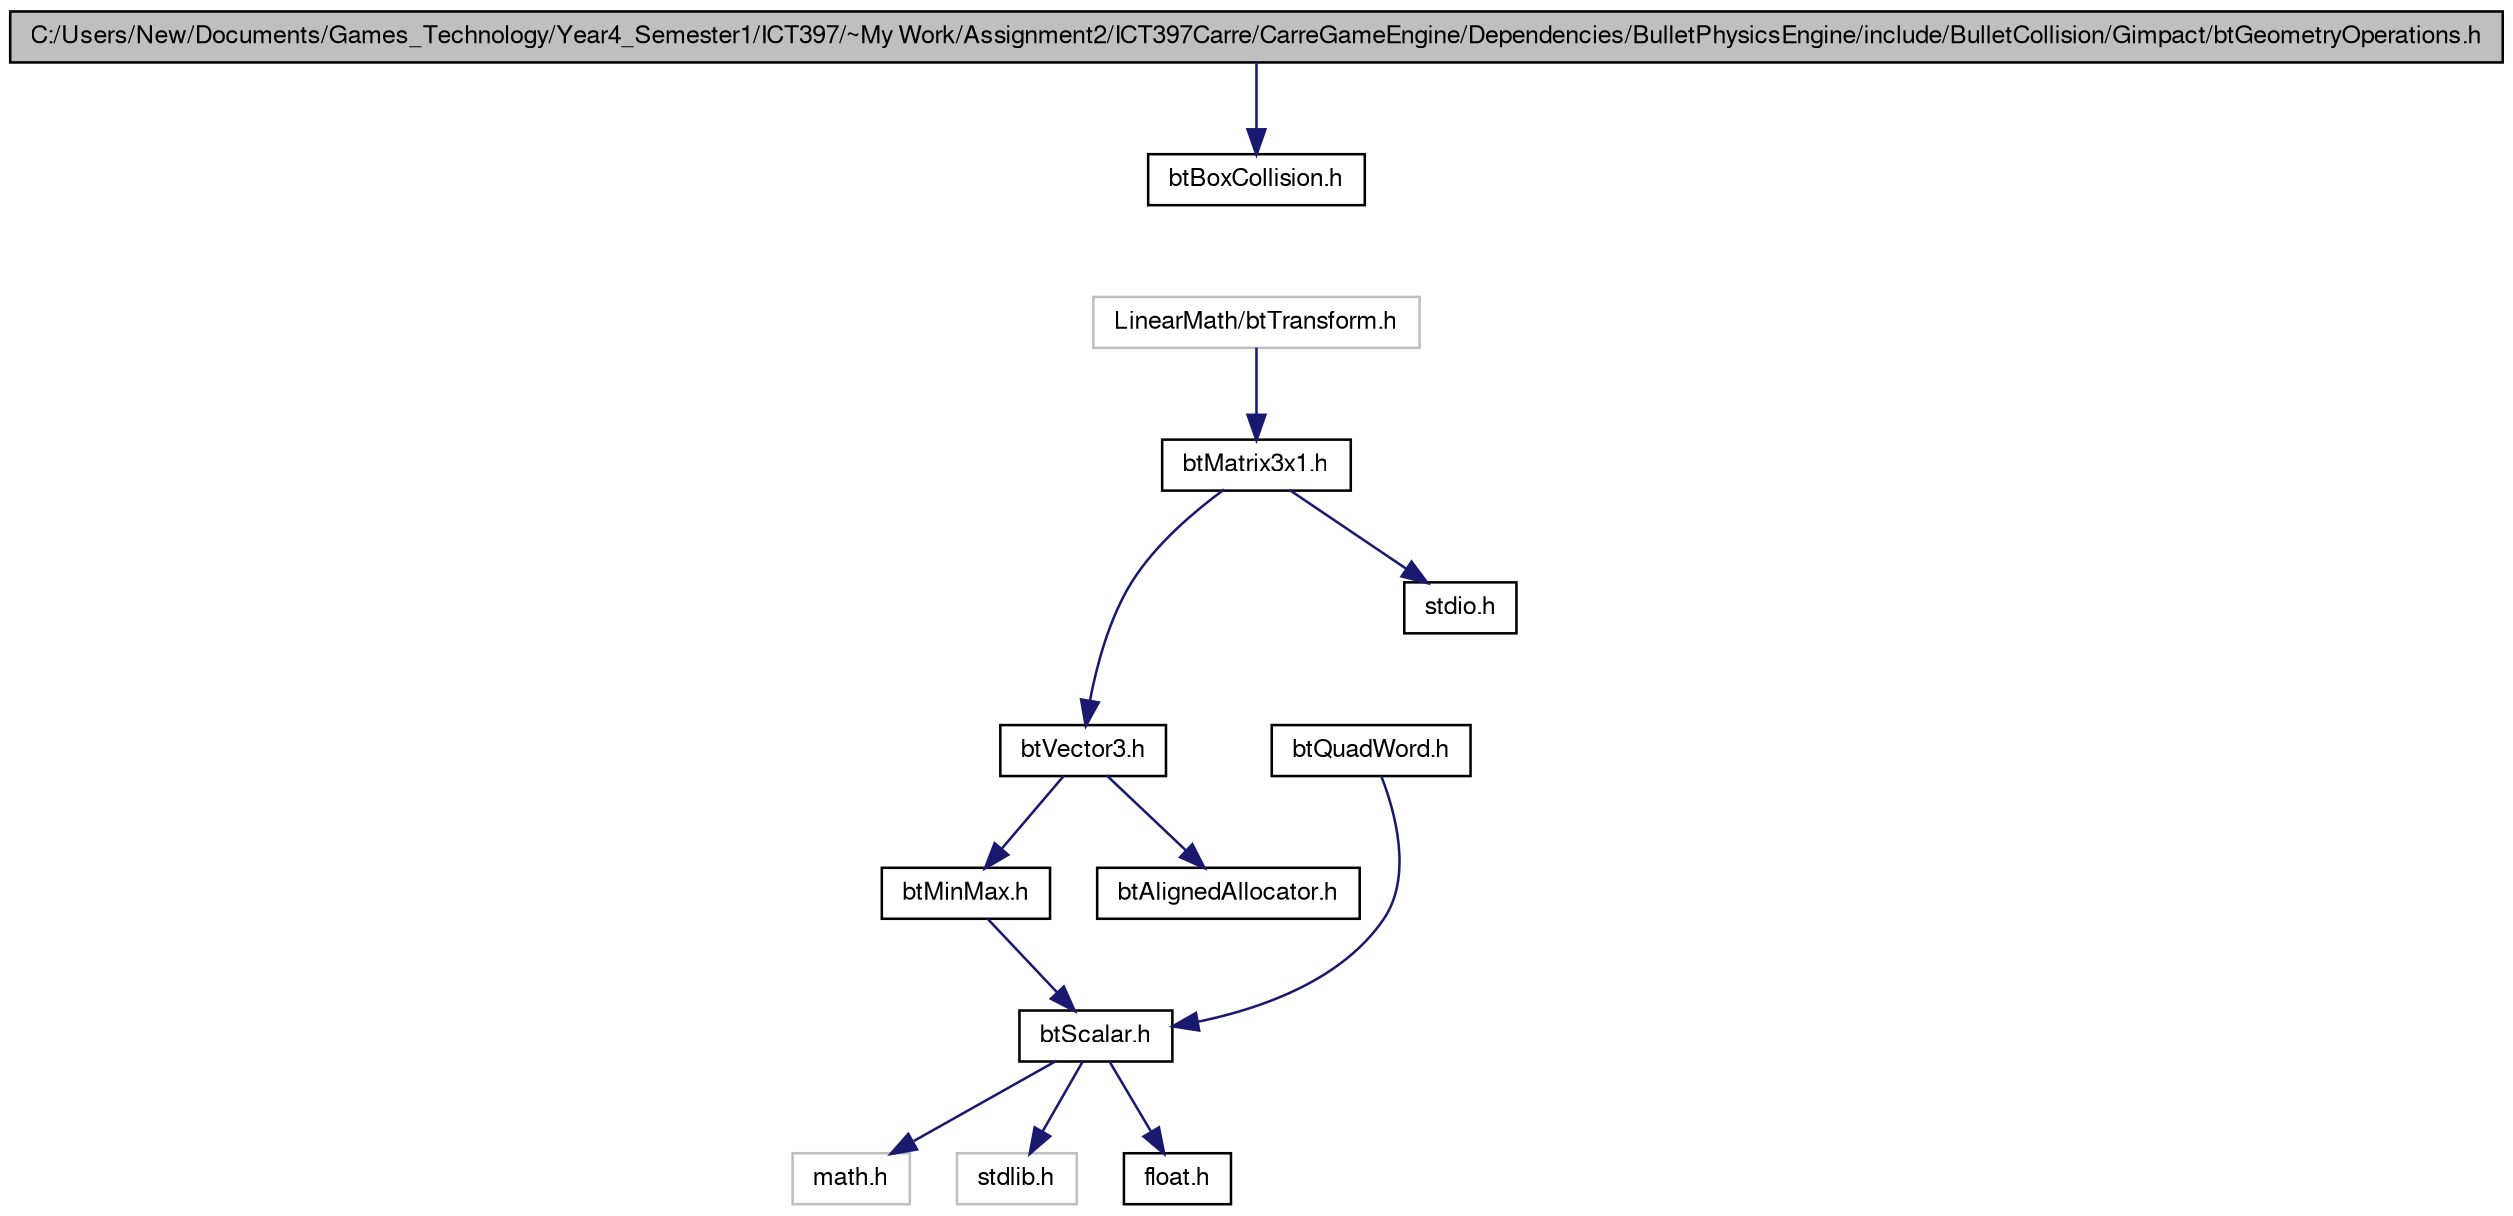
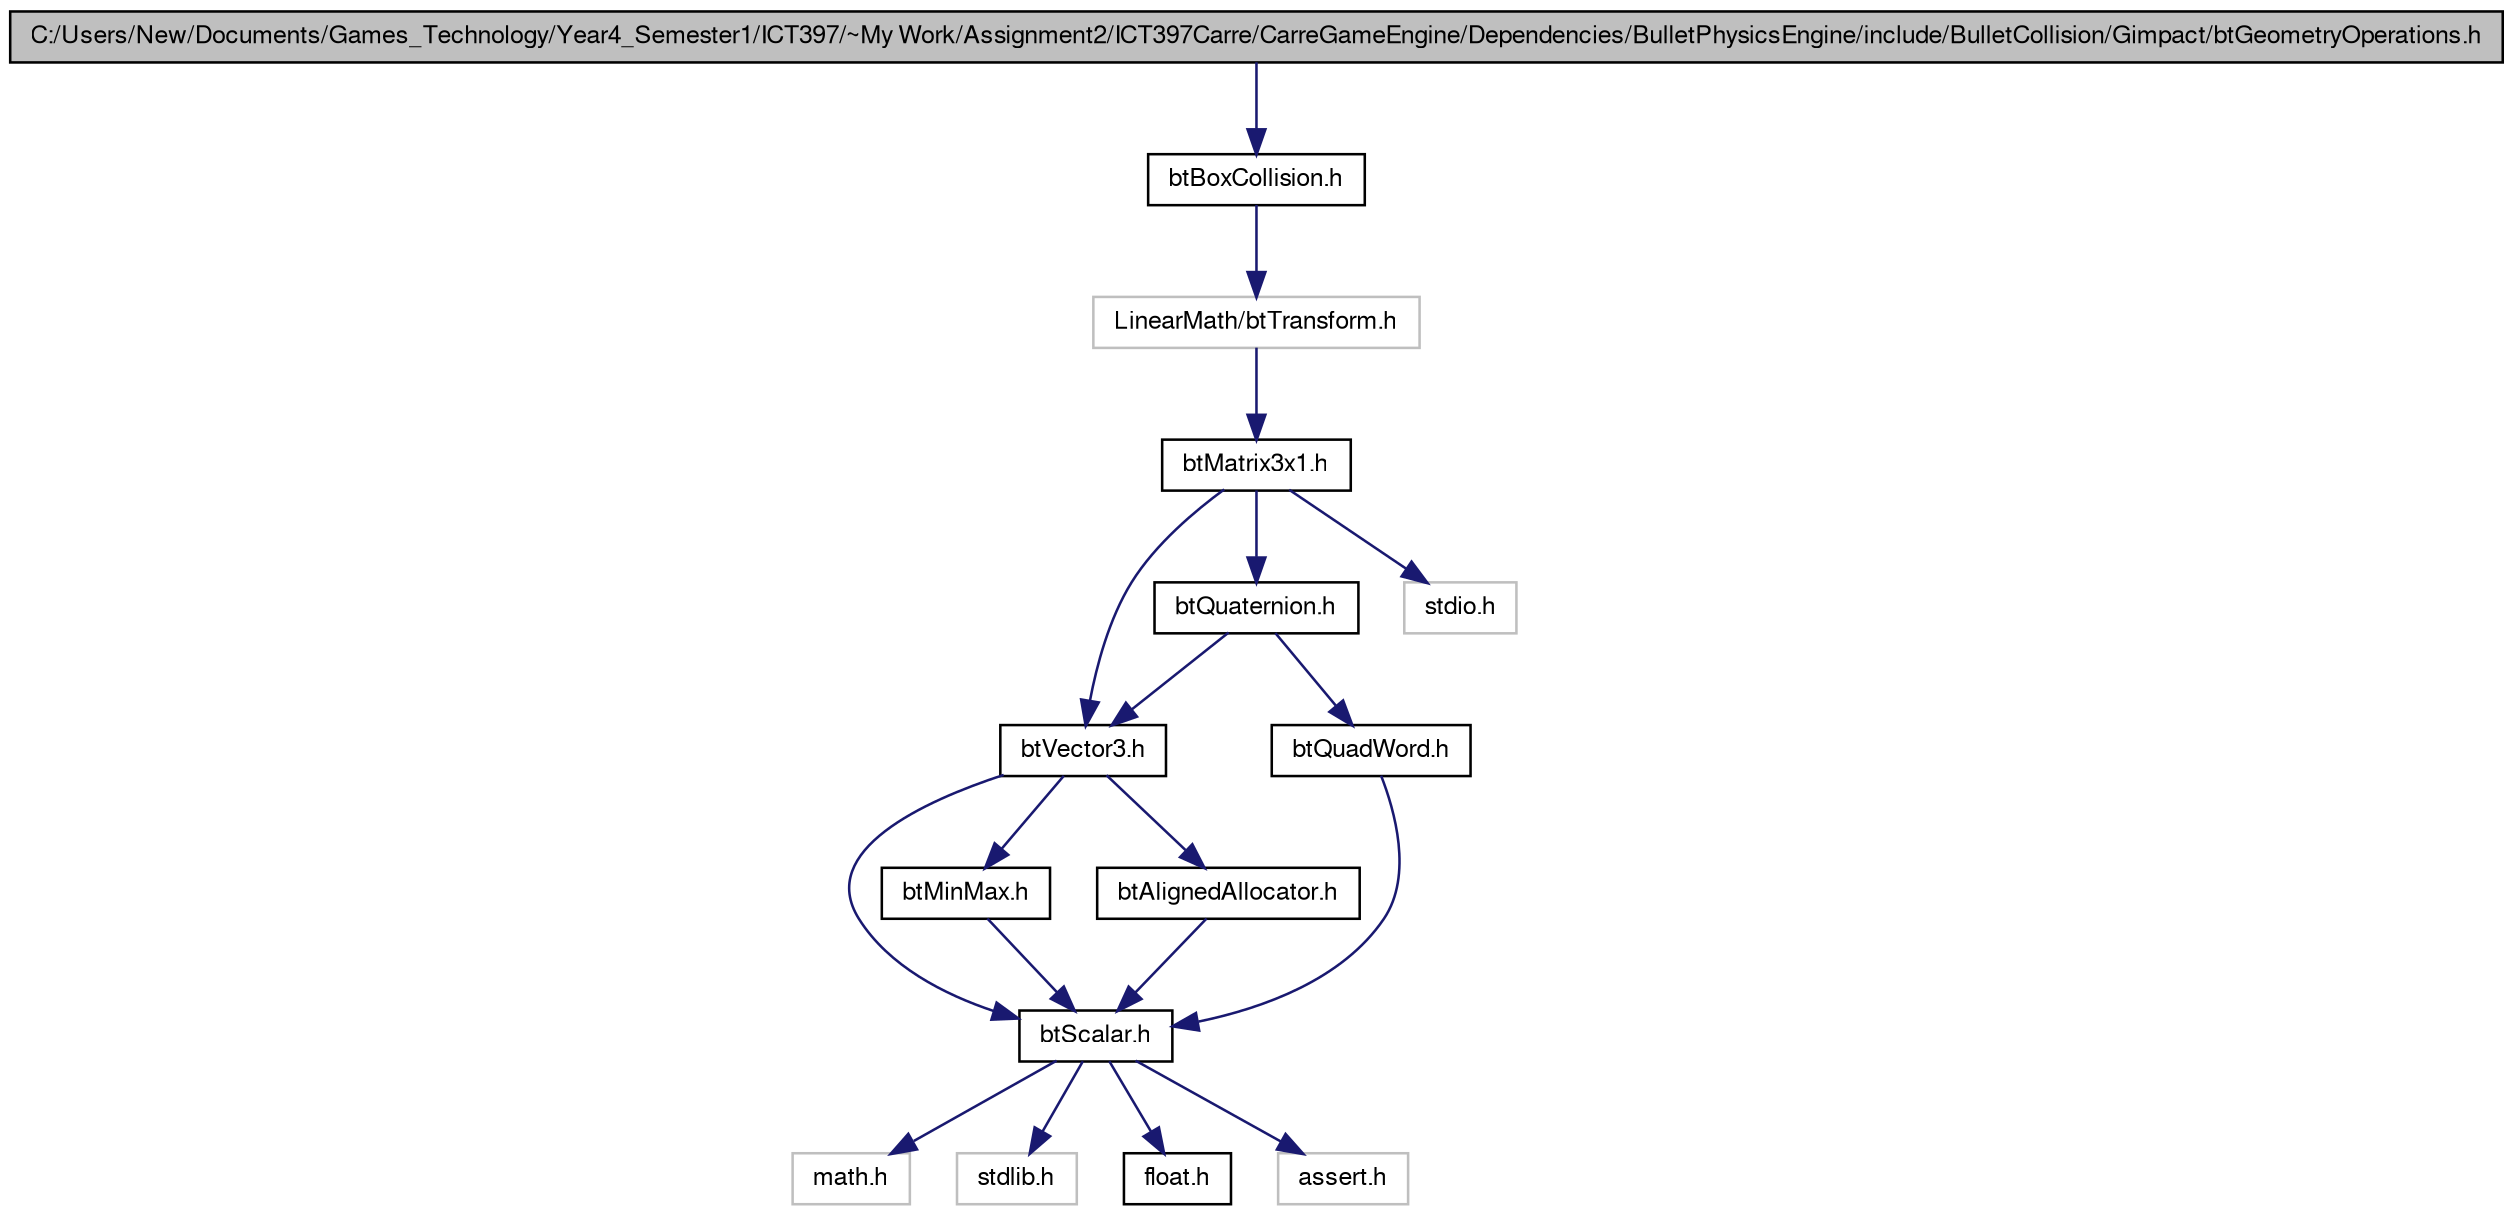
none -> (1256, 238)
none -> (1256, 608)
(1460, 608) -> (1460, 608)
none -> (850, 887)
none -> (1171, 956)
none -> (1343, 1179)
